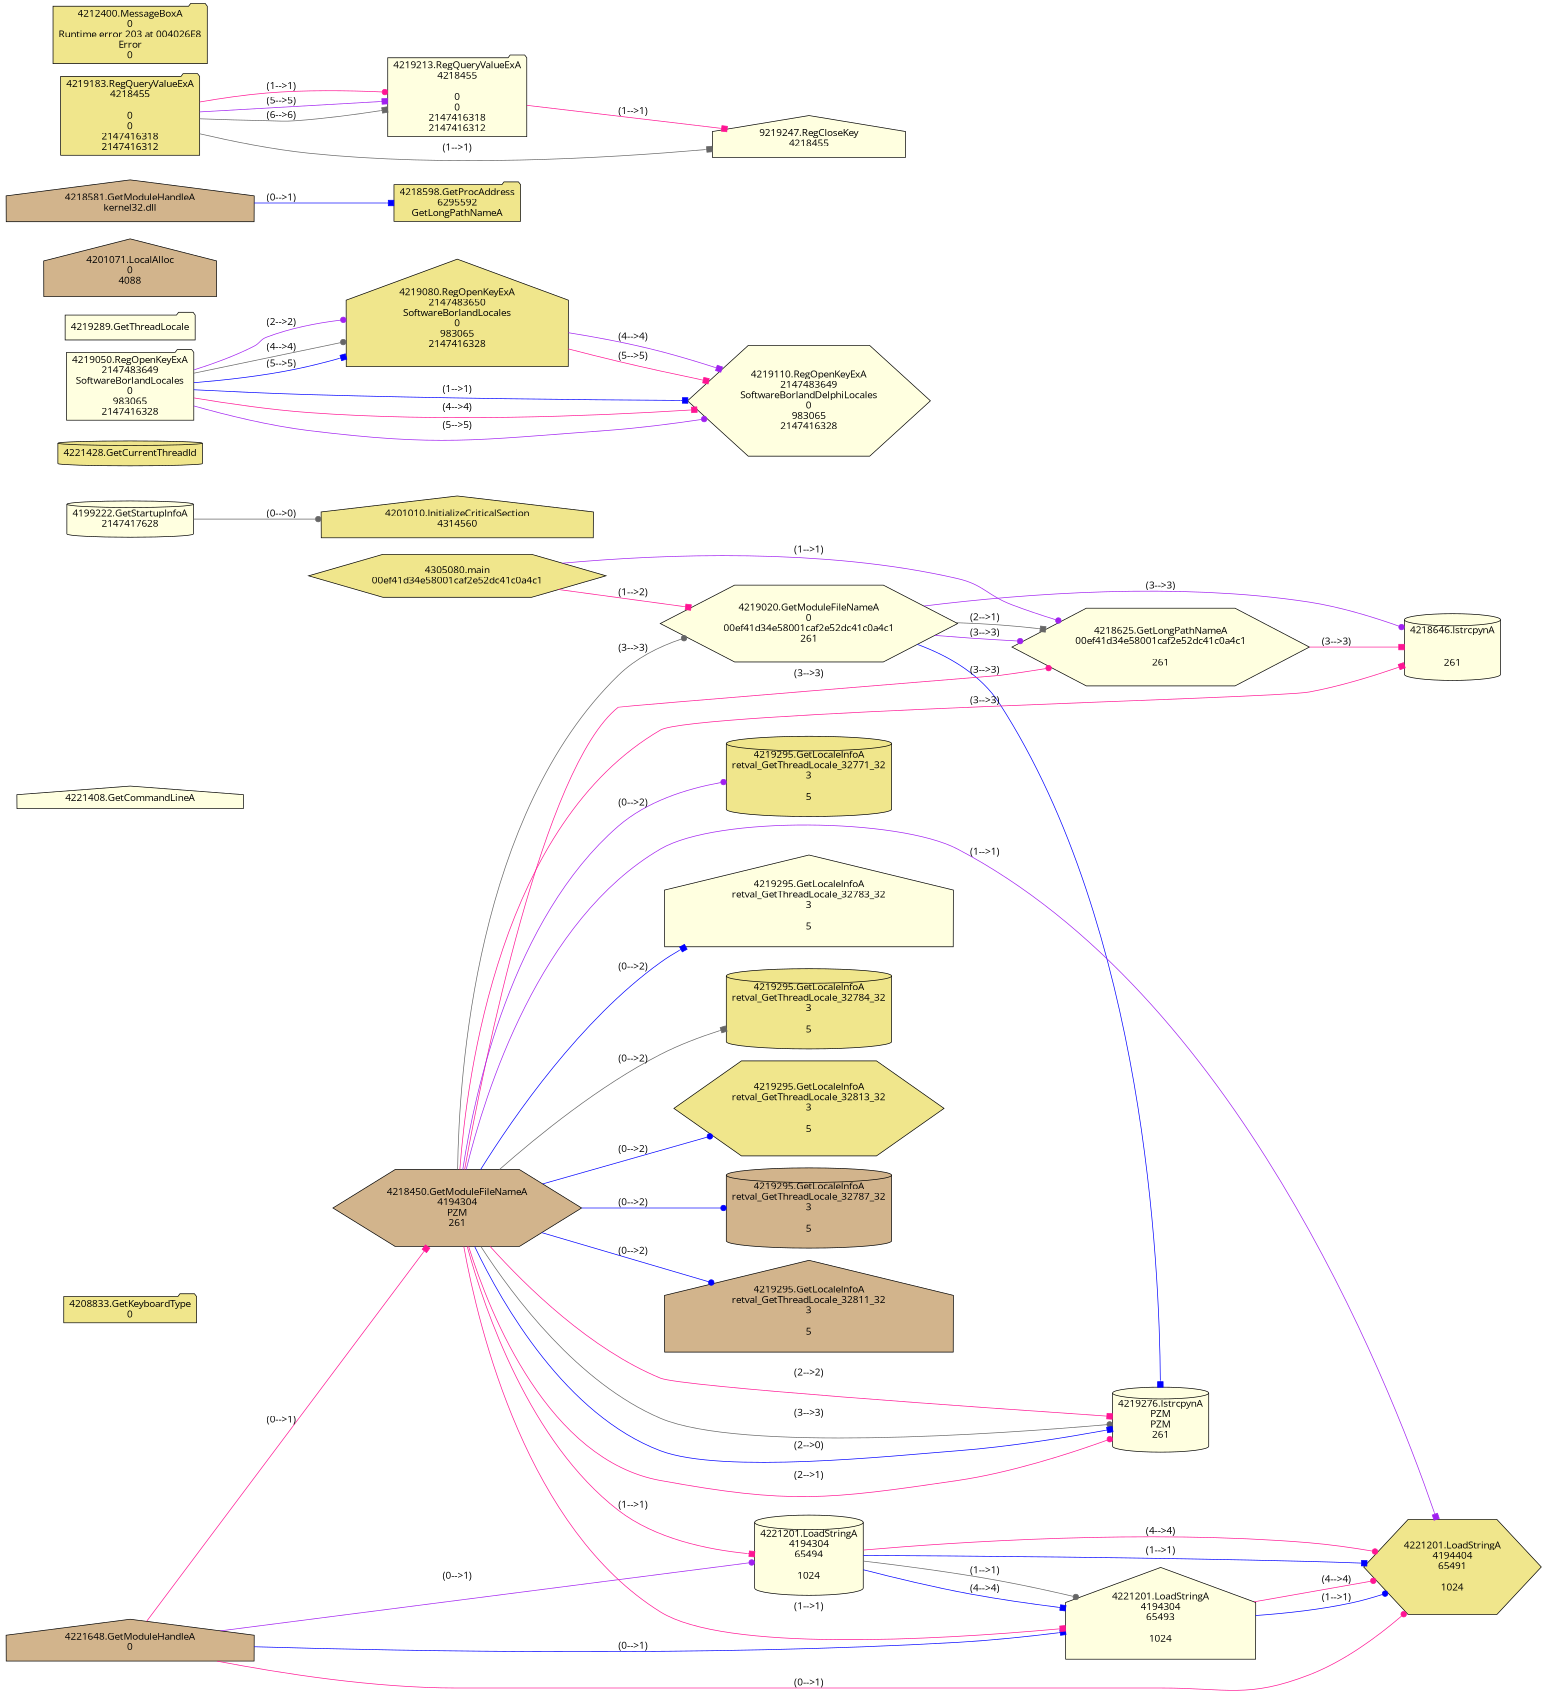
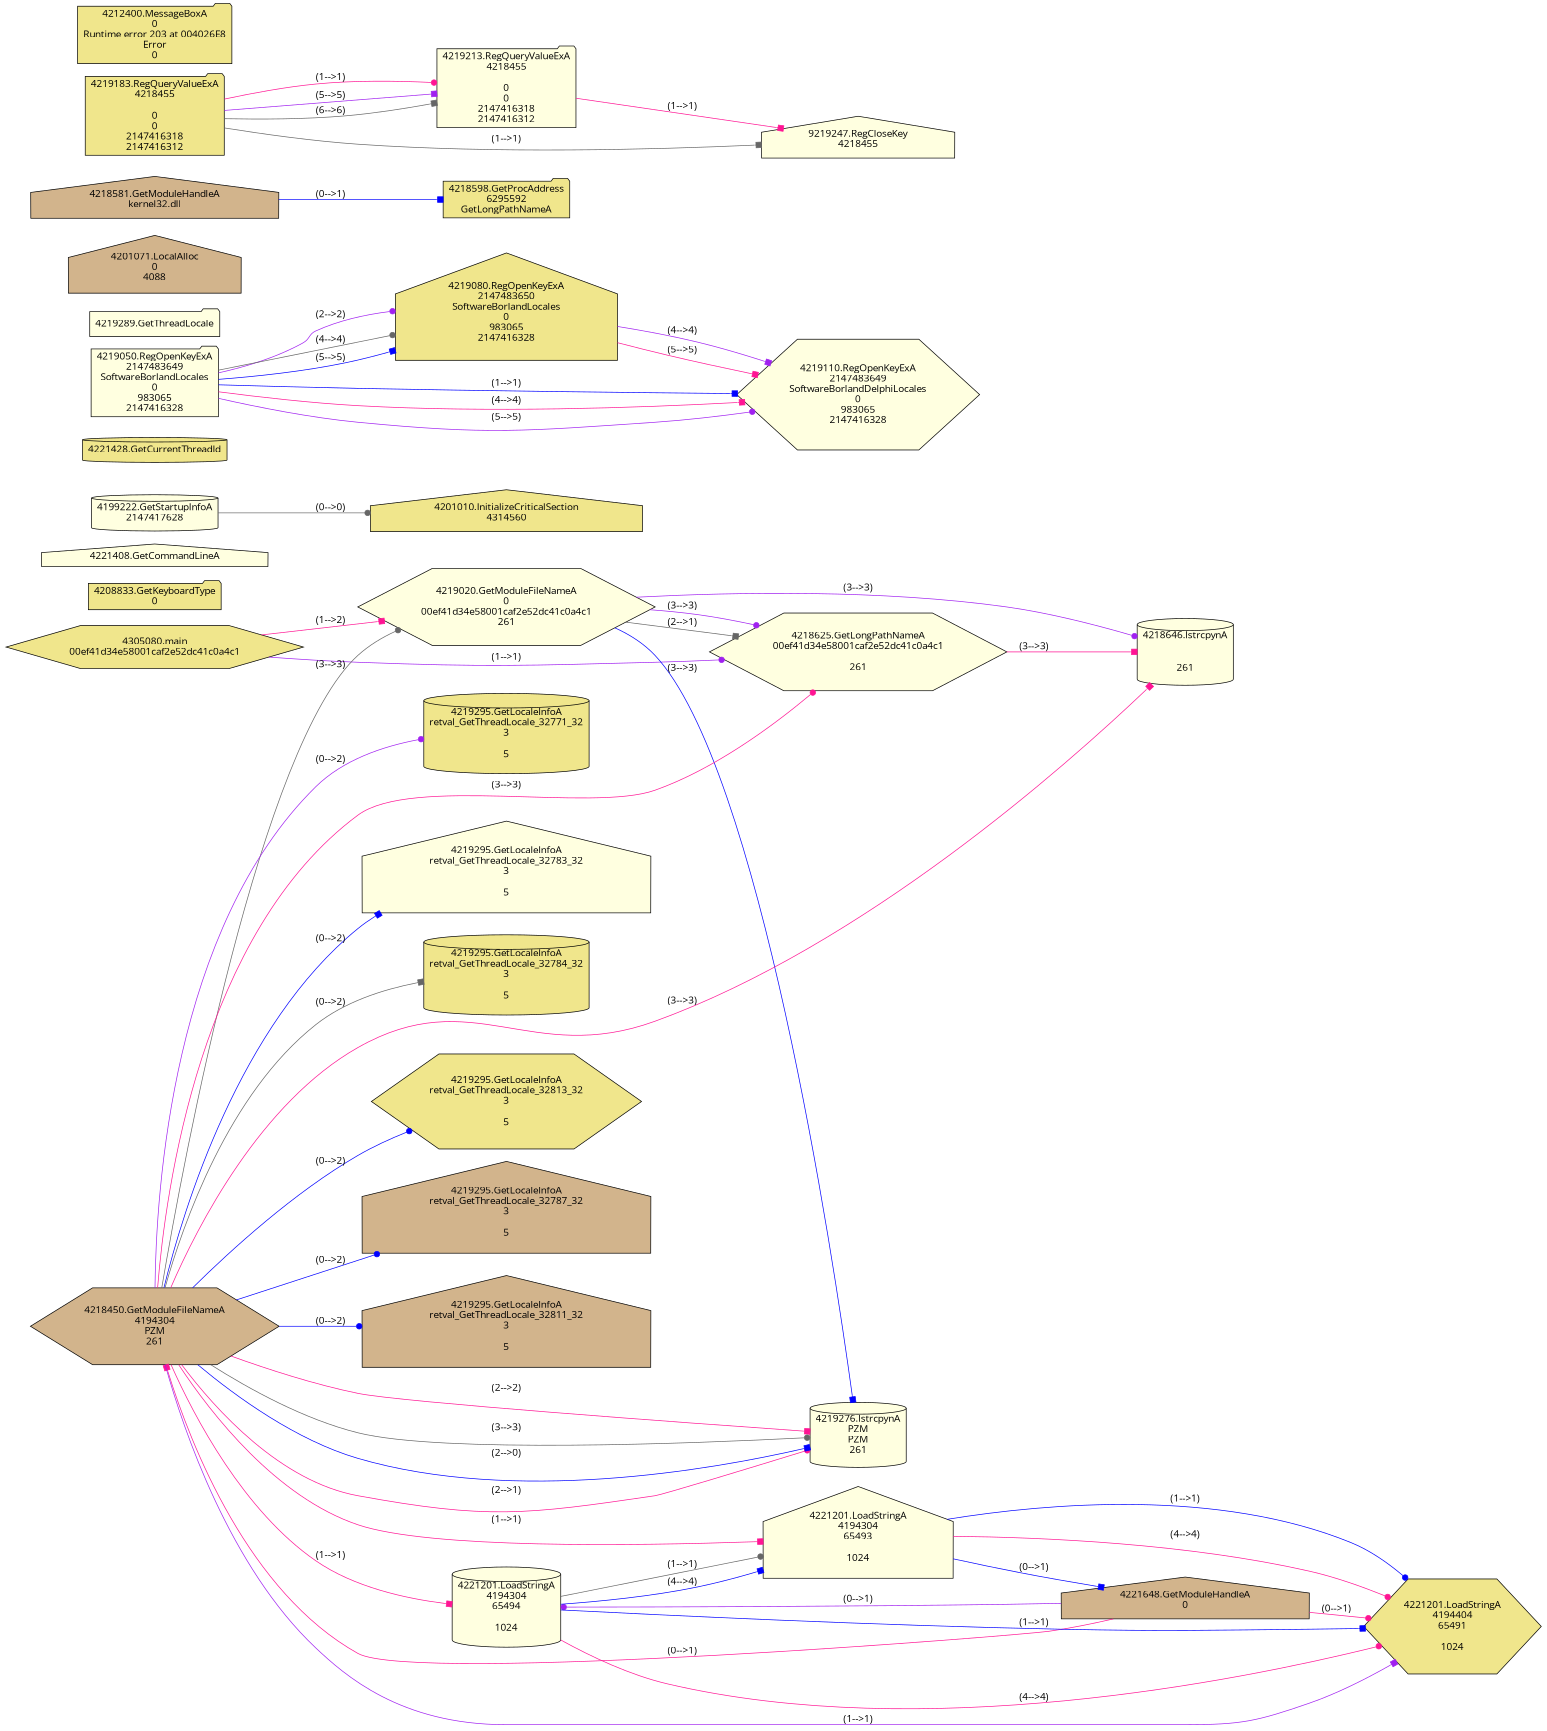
(809, 1208) -> (506, 1212)
(657, 1651) -> (1025, 1574)
